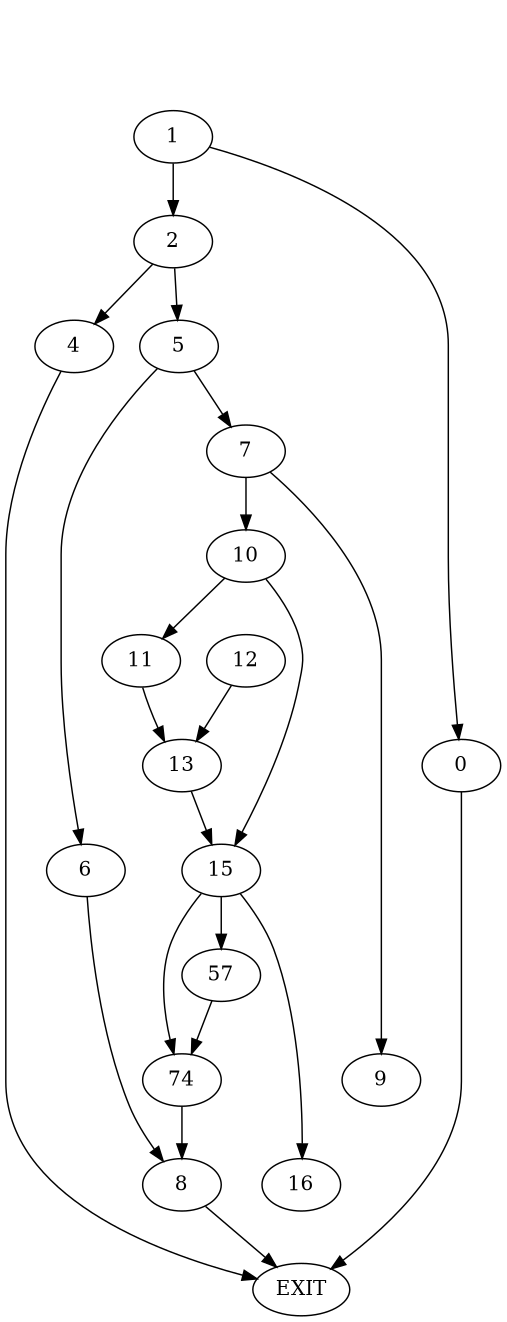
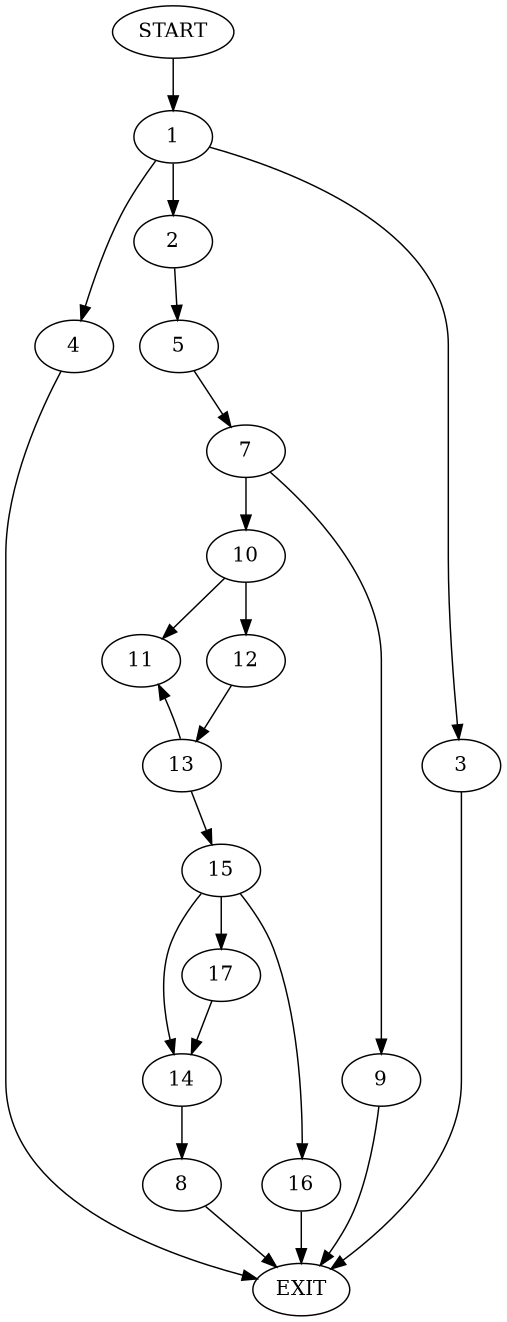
none -> (173, 32)
(129, 289) -> (114, 230)
(294, 706) -> (246, 601)
(150, 708) -> (173, 718)
(461, 766) -> (461, 766)
(86, 870) -> none
(221, 975) -> (221, 975)
(182, 1080) -> (182, 1080)
none -> (364, 1183)
none -> (301, 1230)
